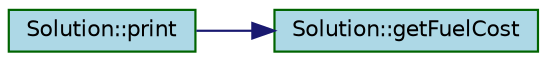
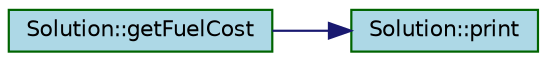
(224, 31) -> (301, 31)
